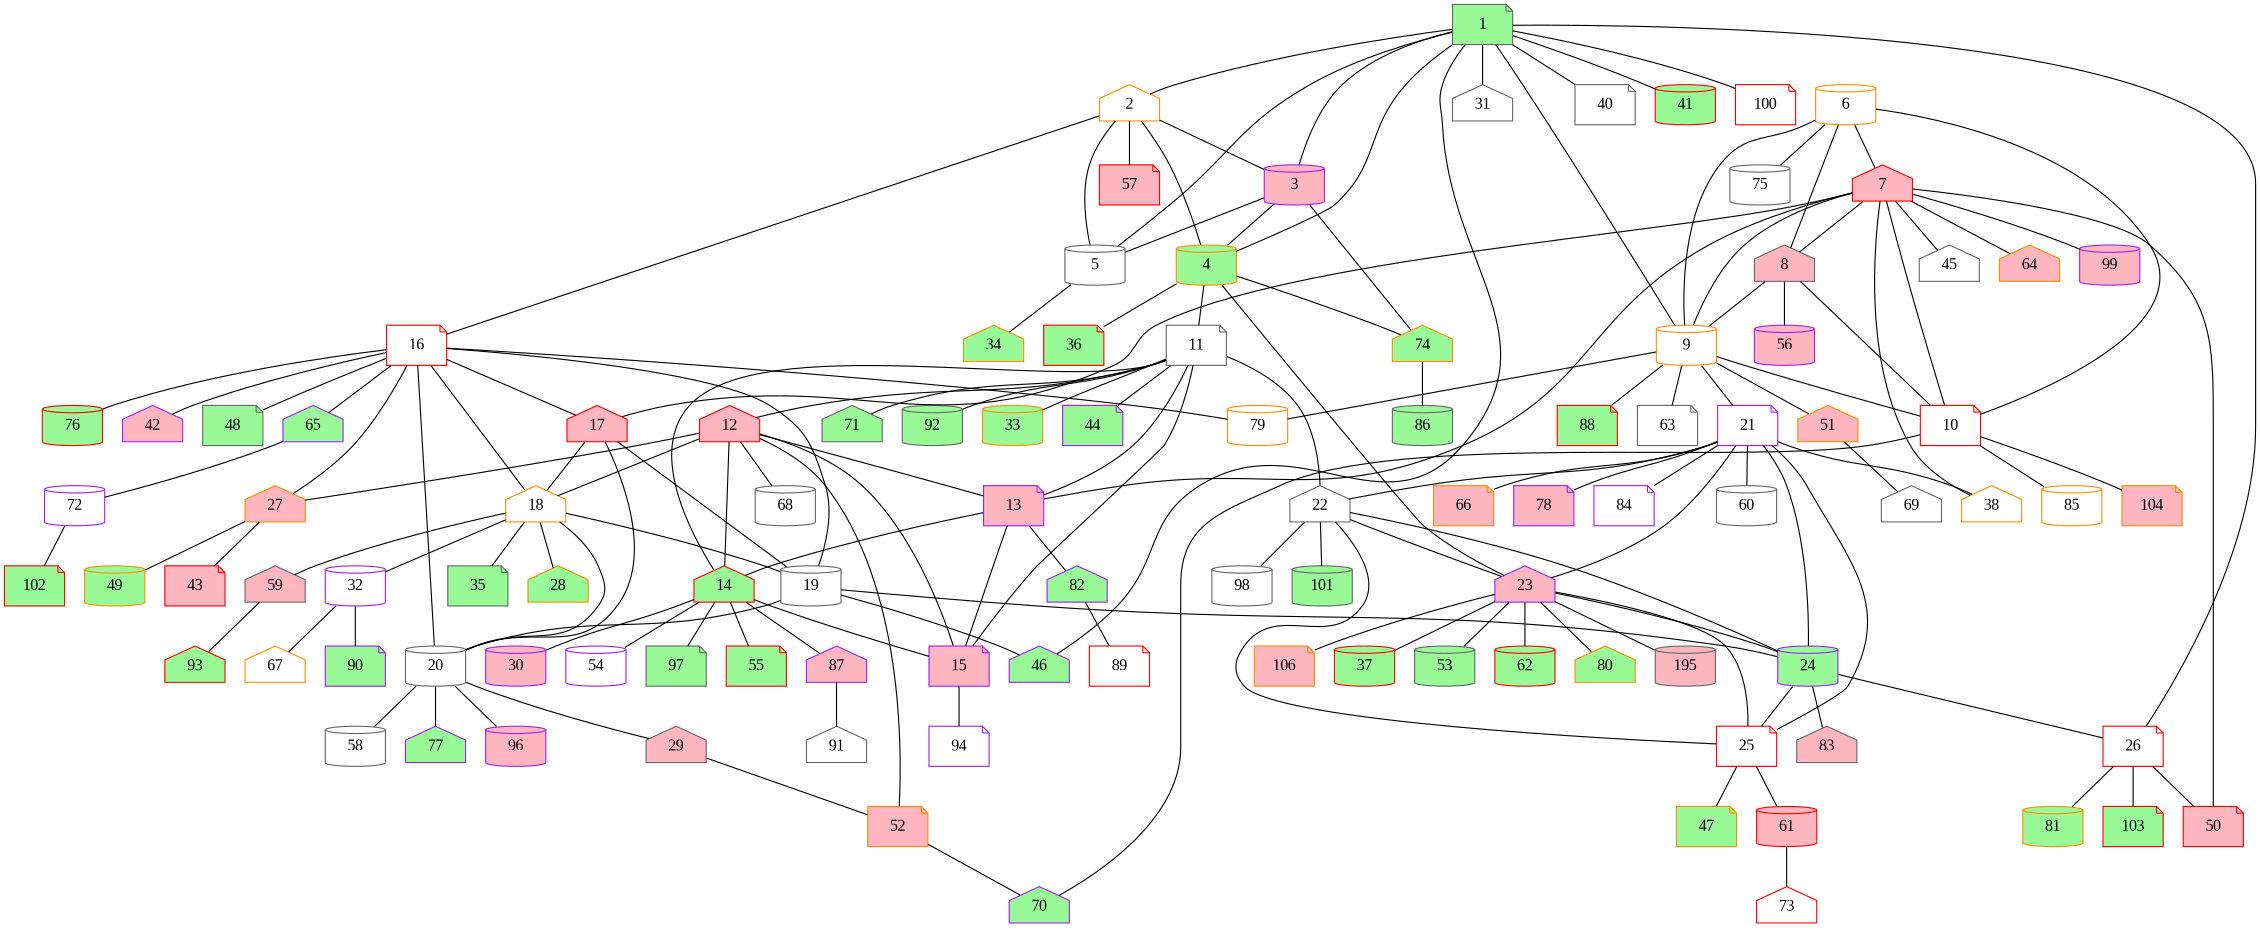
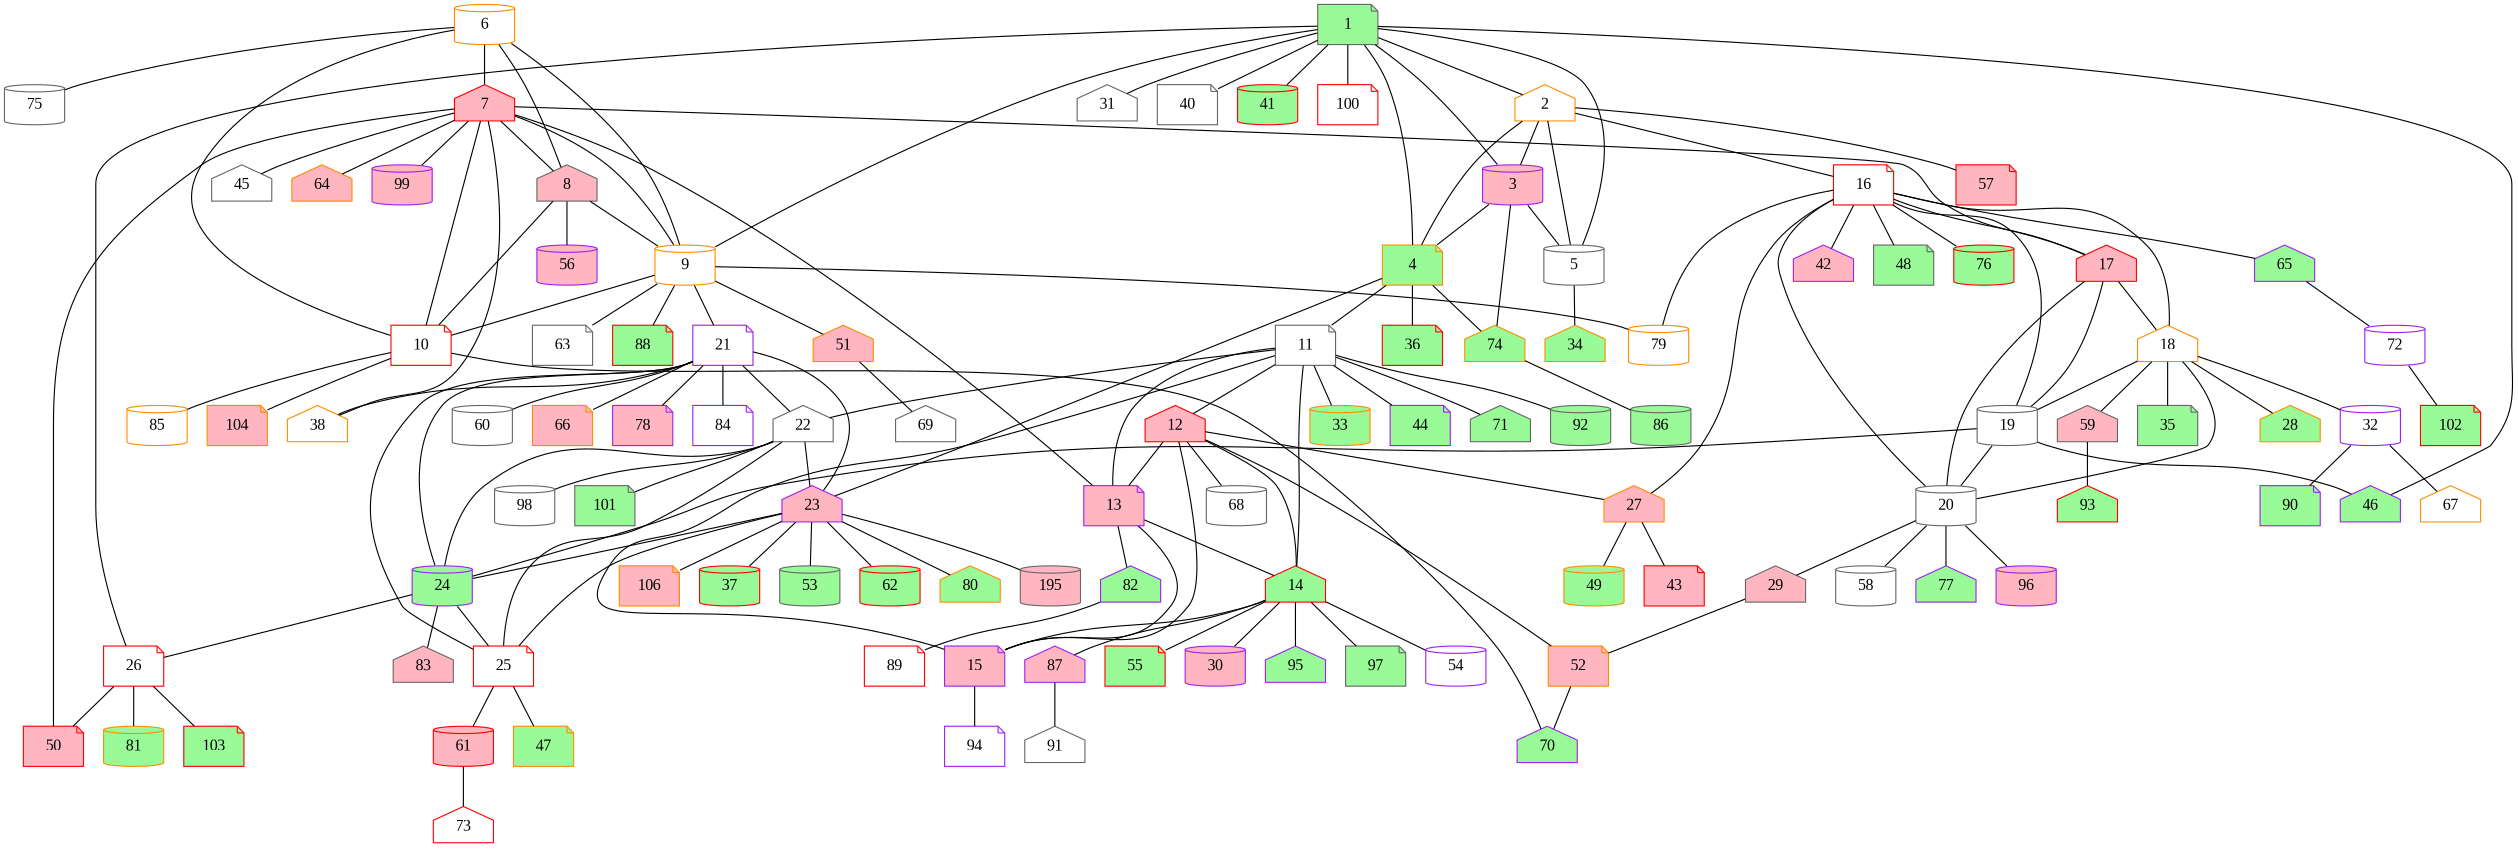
(1206, 265) -> (1412, 265)
(629, 467) -> none
(1322, 586) -> (605, 506)
none -> (1295, 666)
